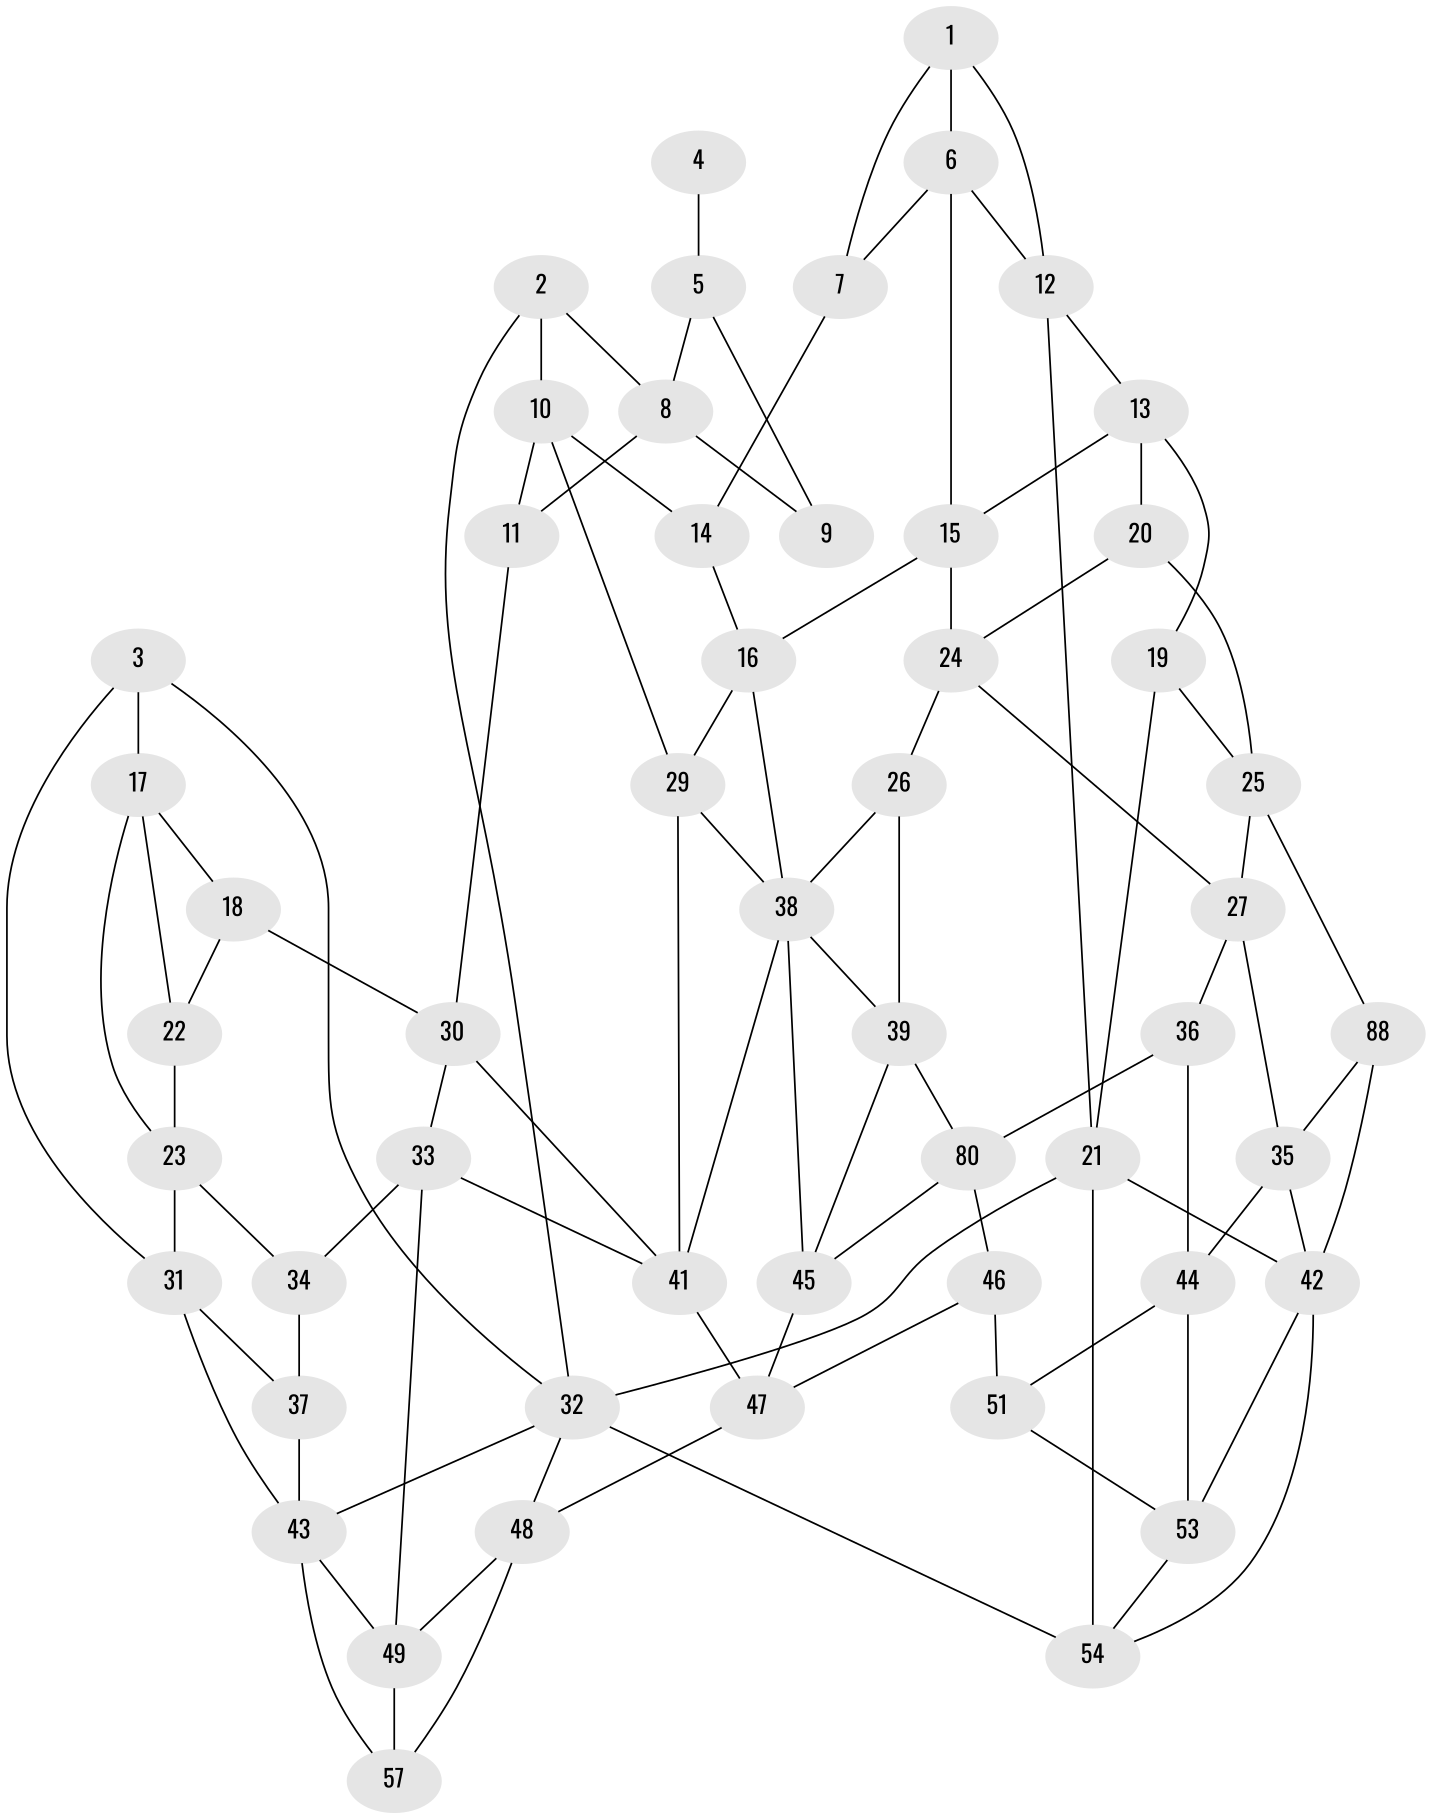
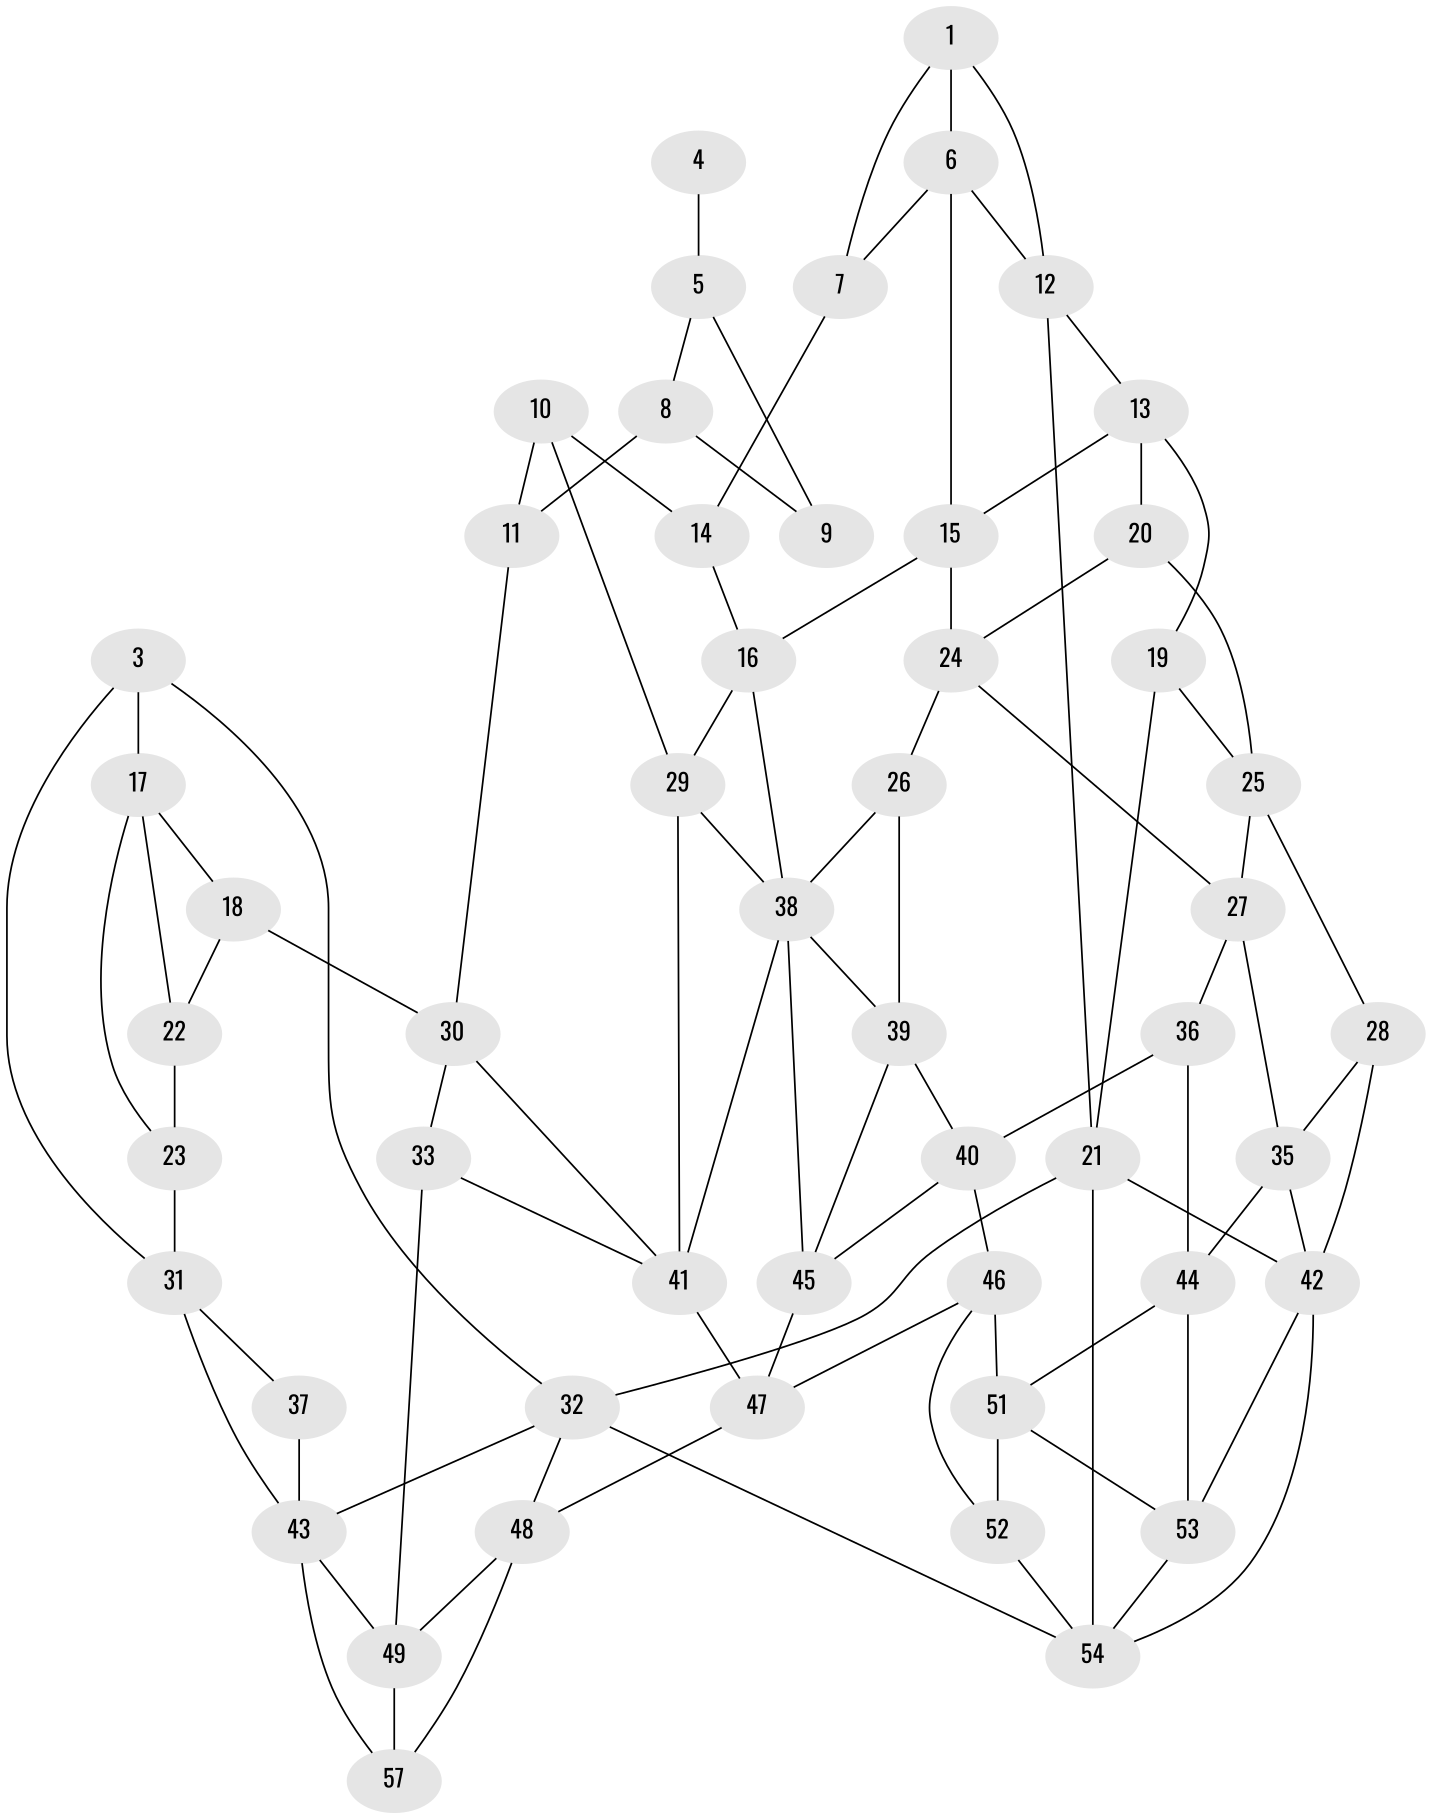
(541, 287) -> none
(1378, 1034) -> (1378, 1034)
(968, 1159) -> (968, 1159)
(299, 1283) -> none
none -> (998, 1532)
